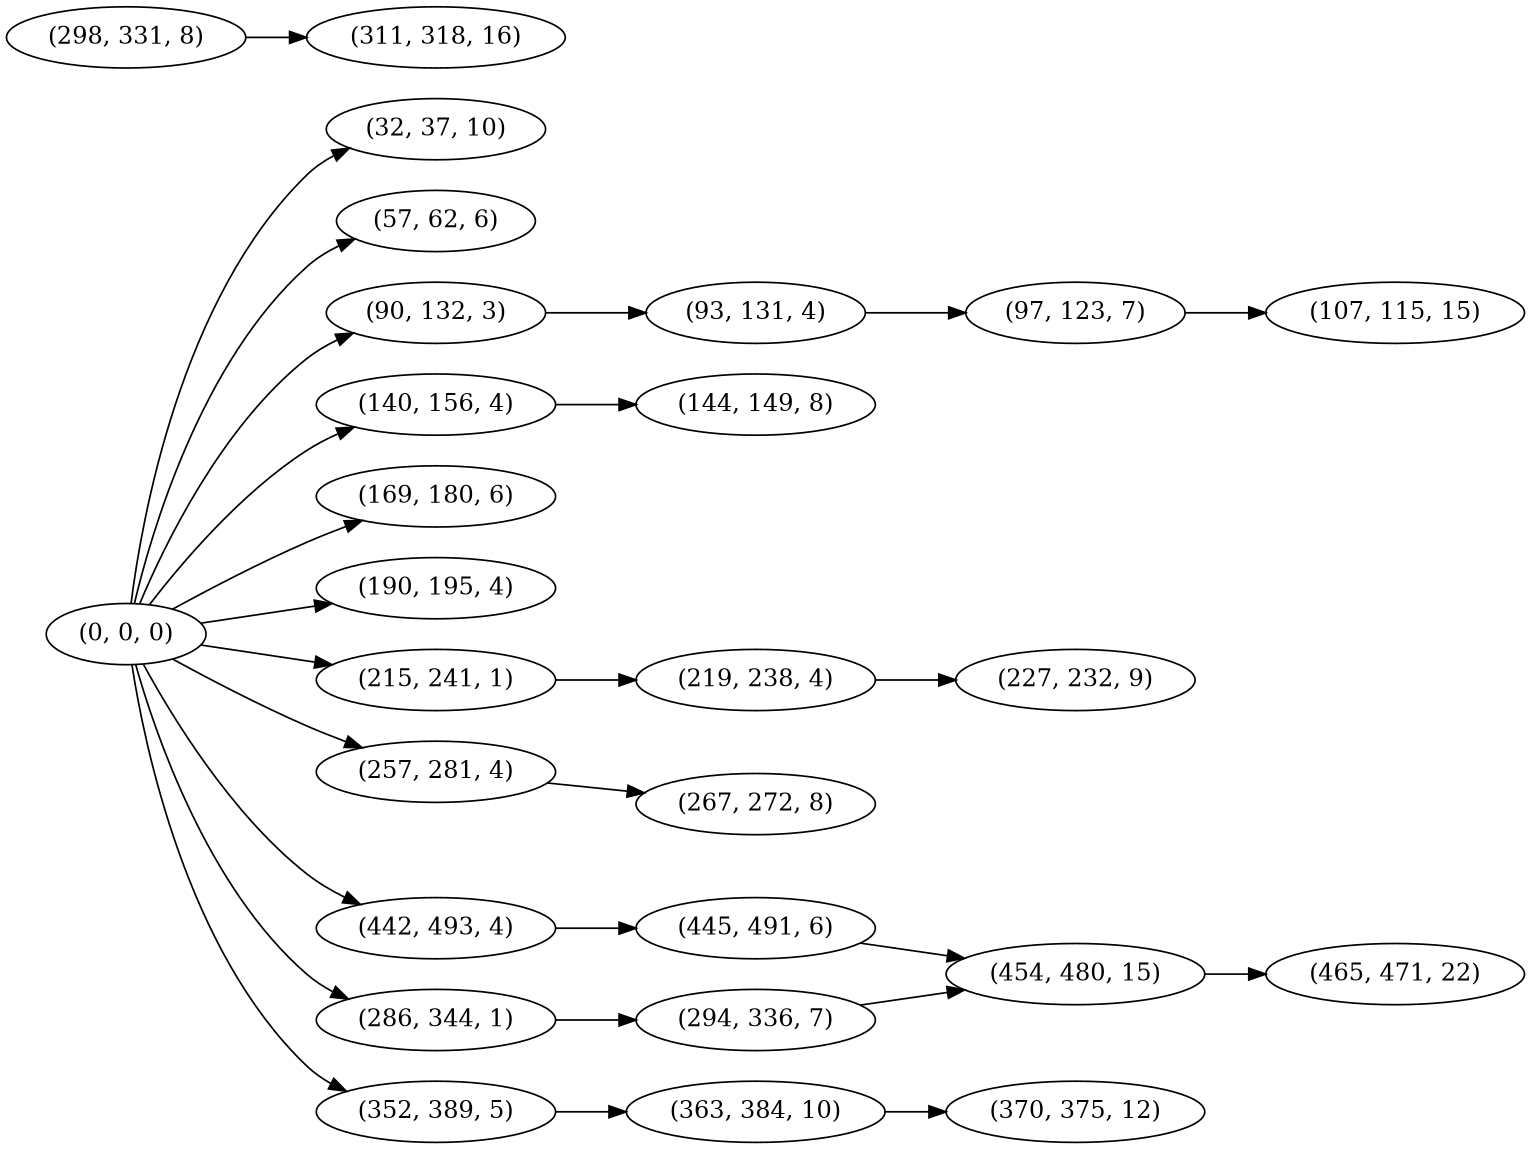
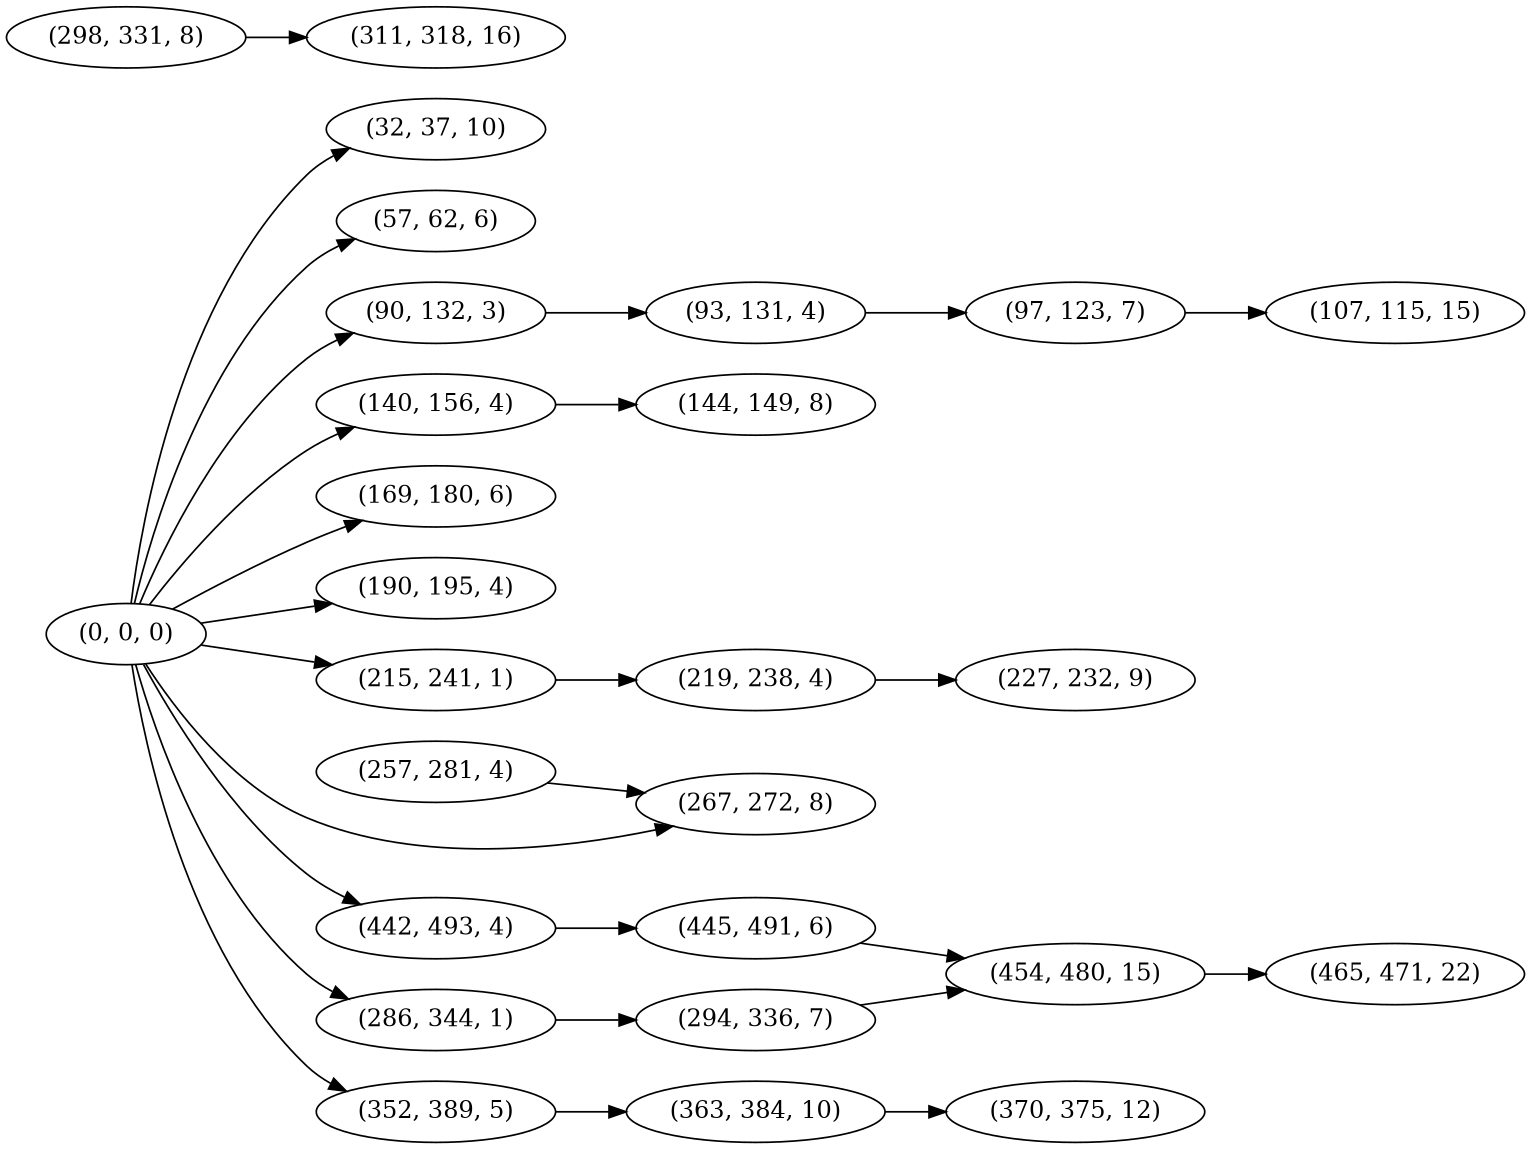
(258, 703) -> (368, 837)
